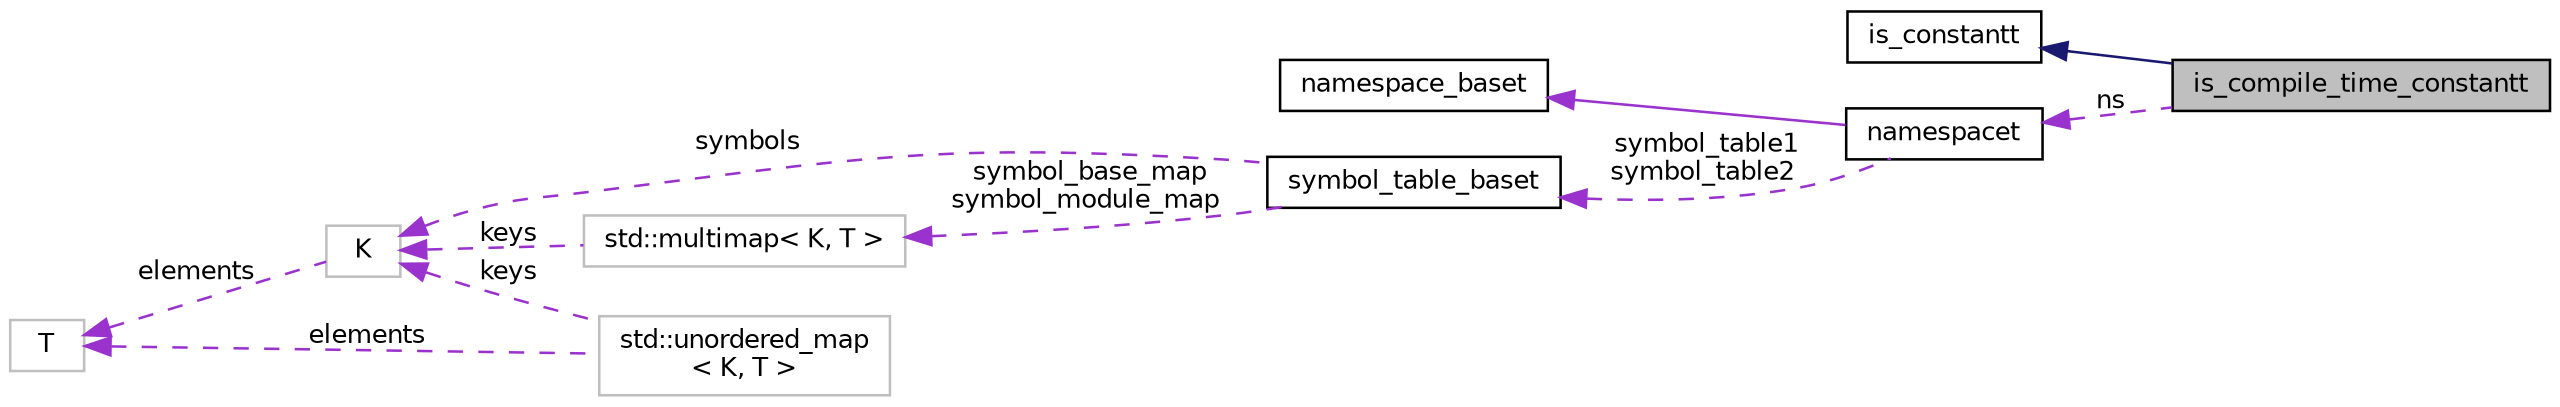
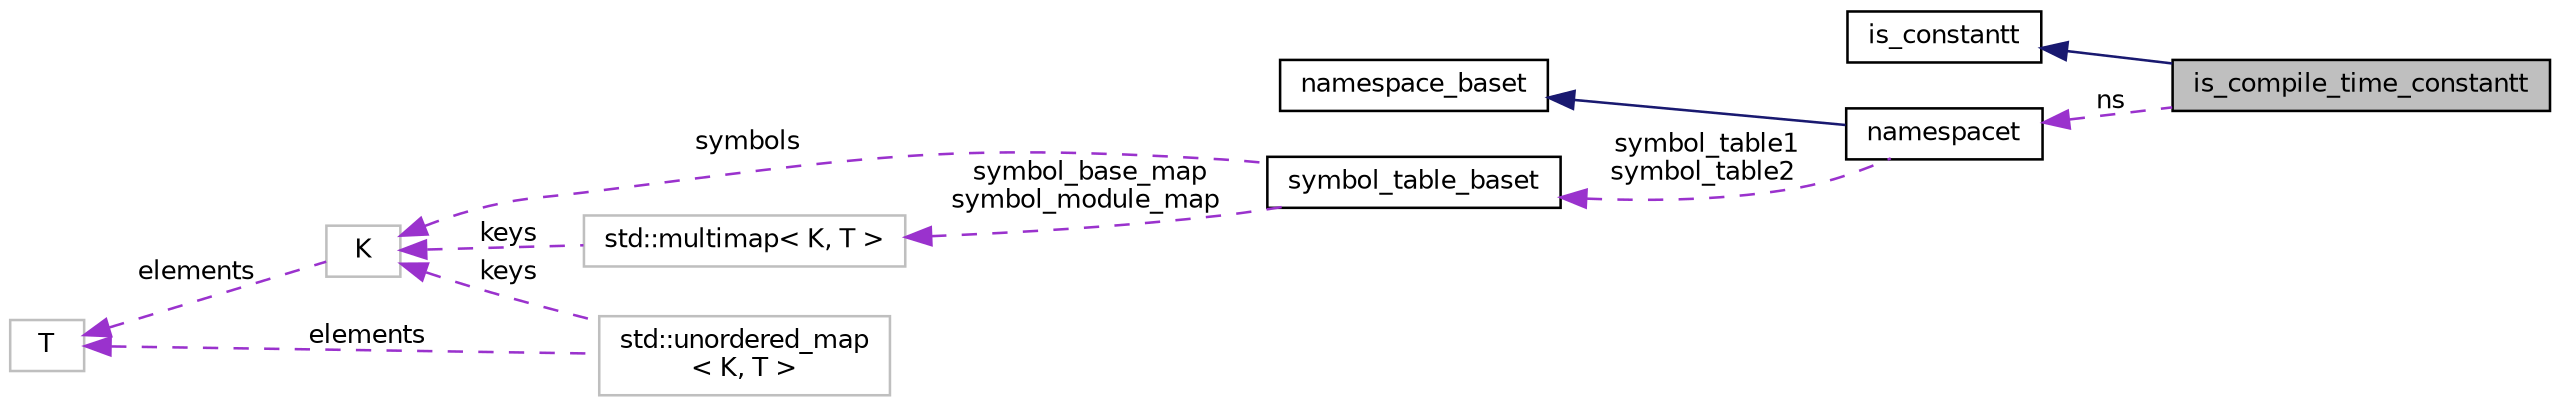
(1710, 112) -> (1710, 112)
